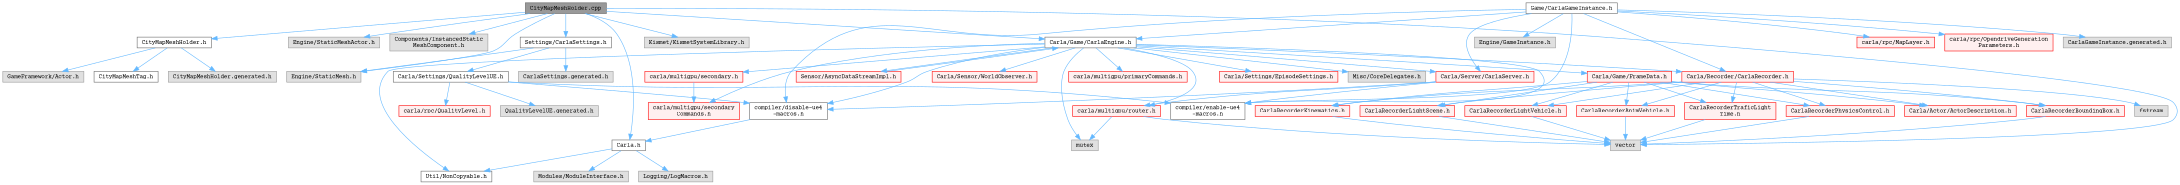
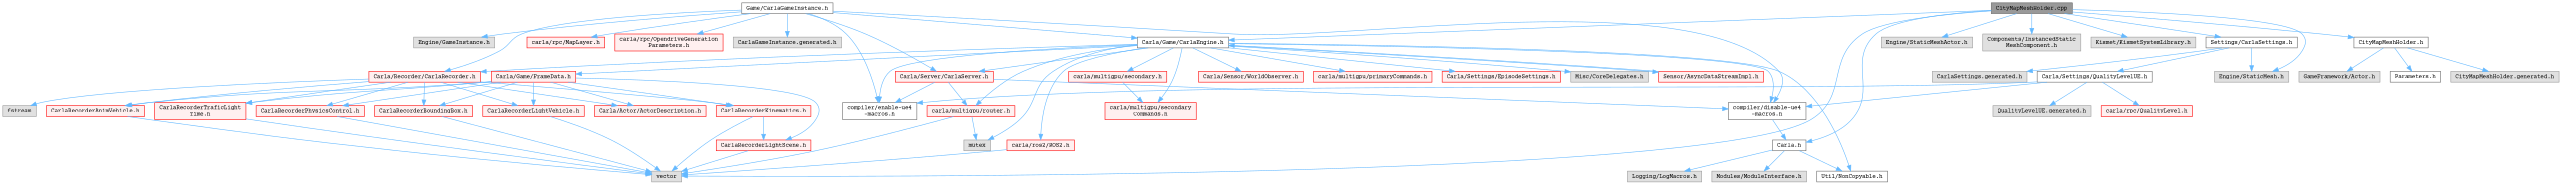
(126, 77) -> (2415, 77)
(1562, 92) -> (764, 125)
none -> (1041, 145)
